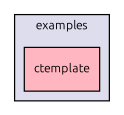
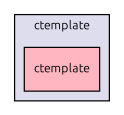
(62, 26) -> (62, 26)
